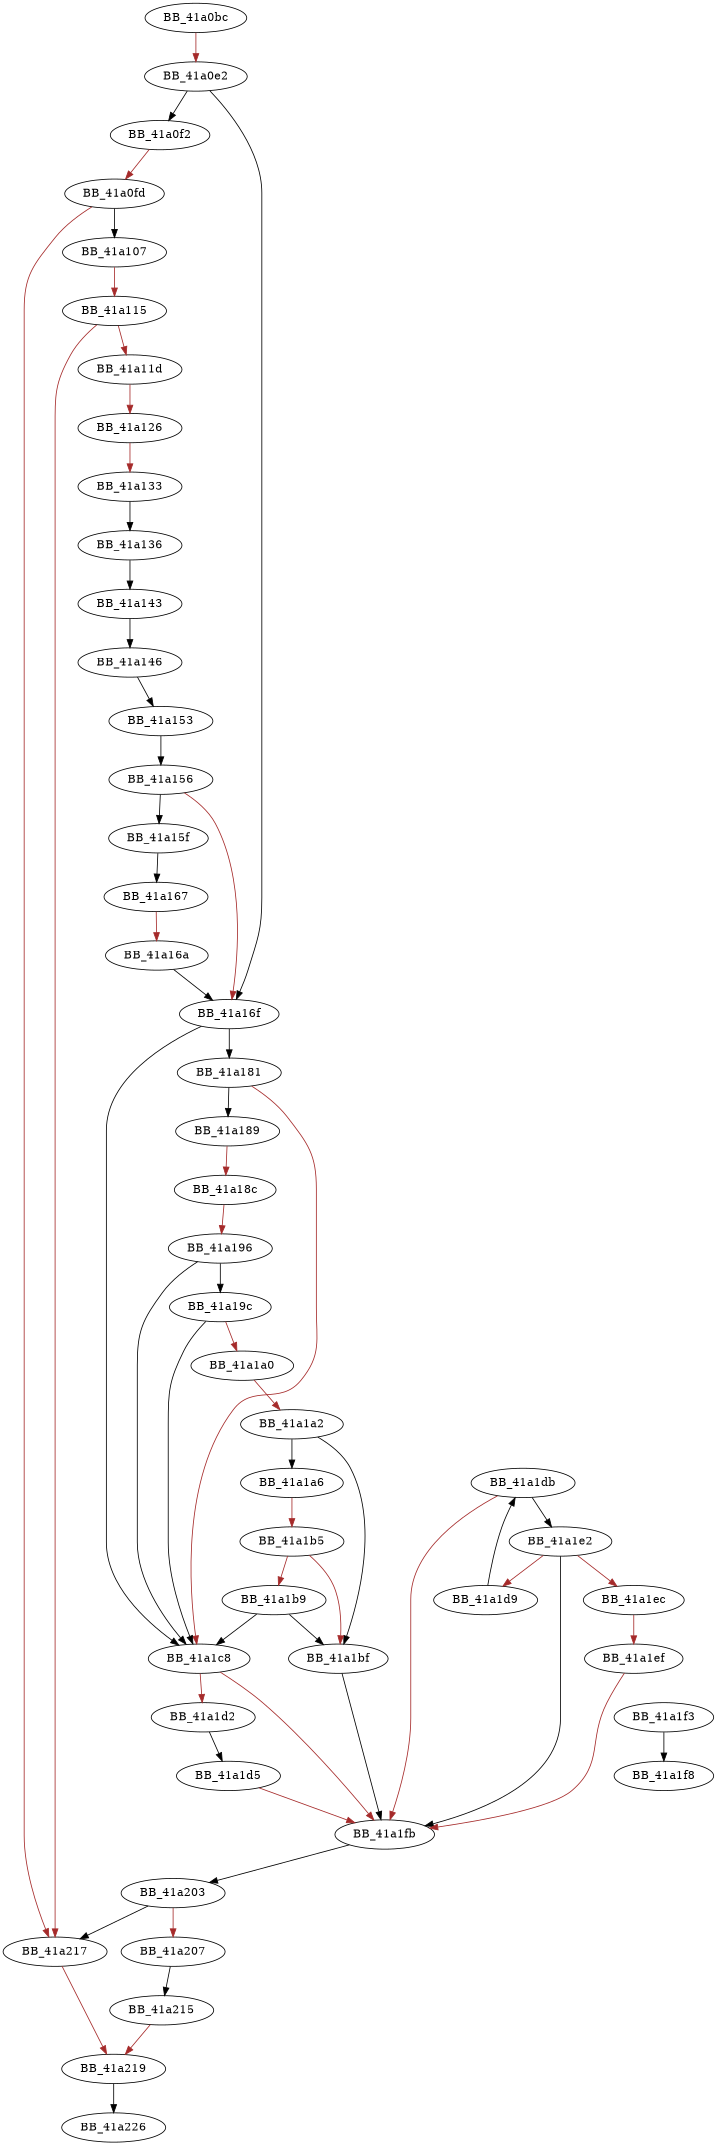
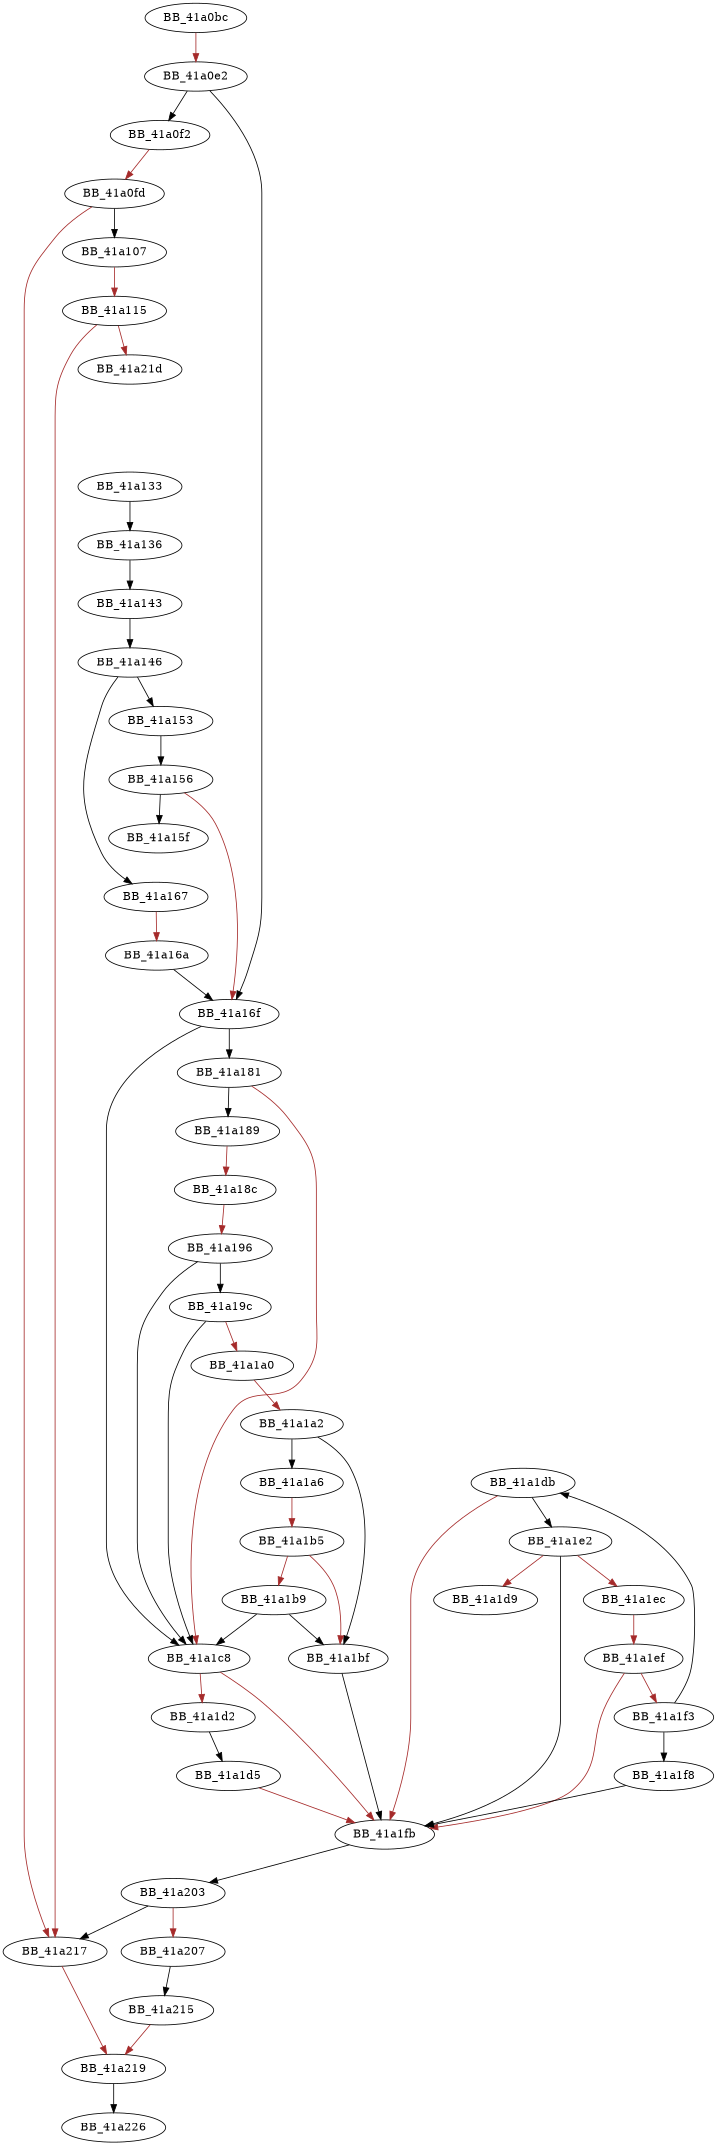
(130, 370) -> (130, 370)
(130, 428) -> none
(157, 864) -> (84, 781)
(497, 1544) -> (683, 1571)
none -> (647, 1684)
none -> (573, 1797)
